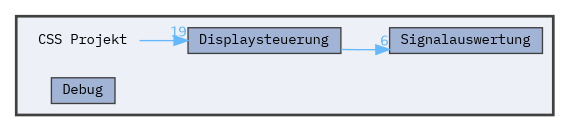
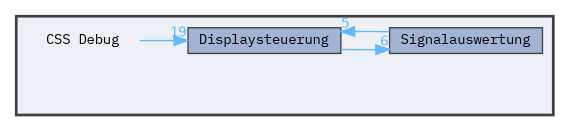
none -> (372, 31)
(83, 41) -> (83, 41)
(83, 91) -> none
